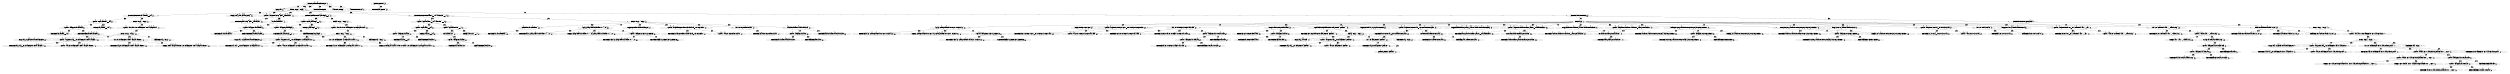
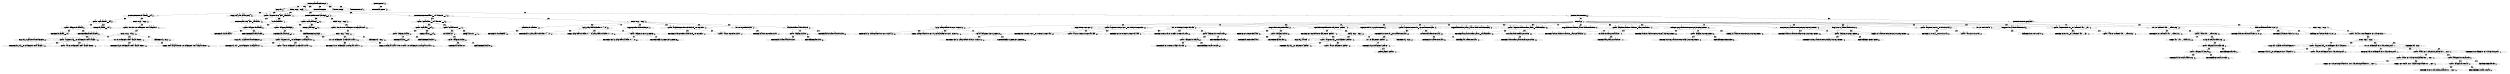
(2002, 34) -> none
(1395, 44) -> (1381, 49)
